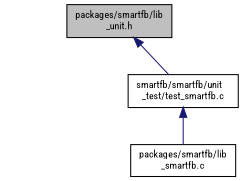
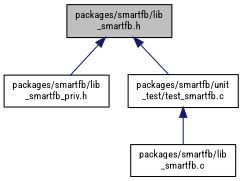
(119, 21) -> (119, 21)
none -> (57, 91)
(183, 91) -> (183, 91)
